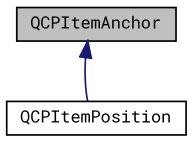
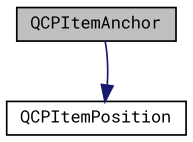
(85, 80) -> (108, 63)
